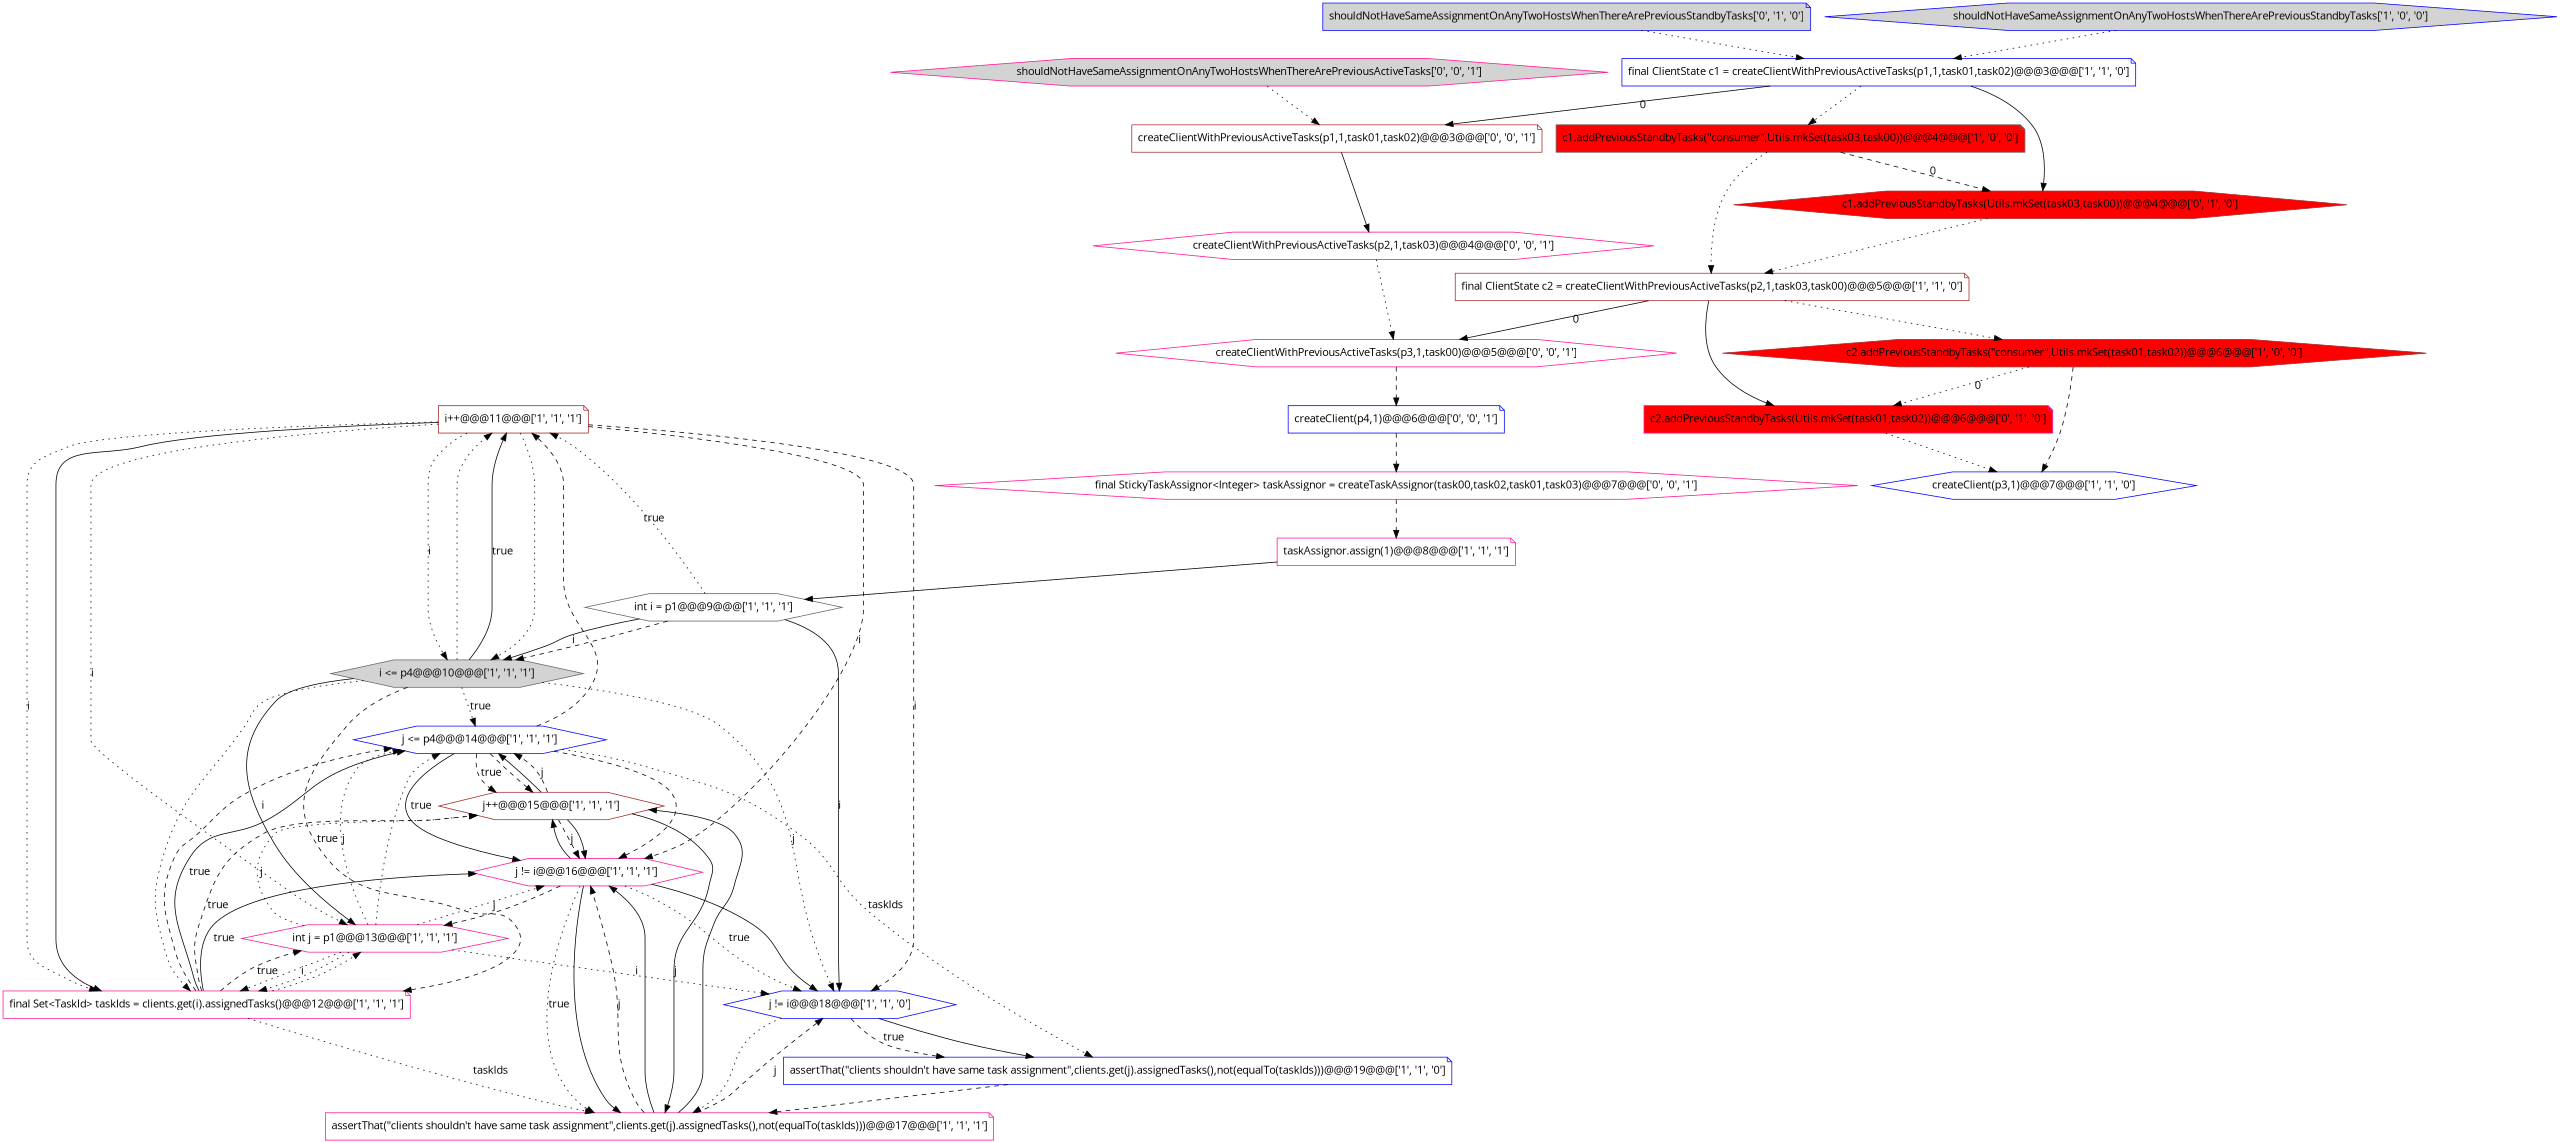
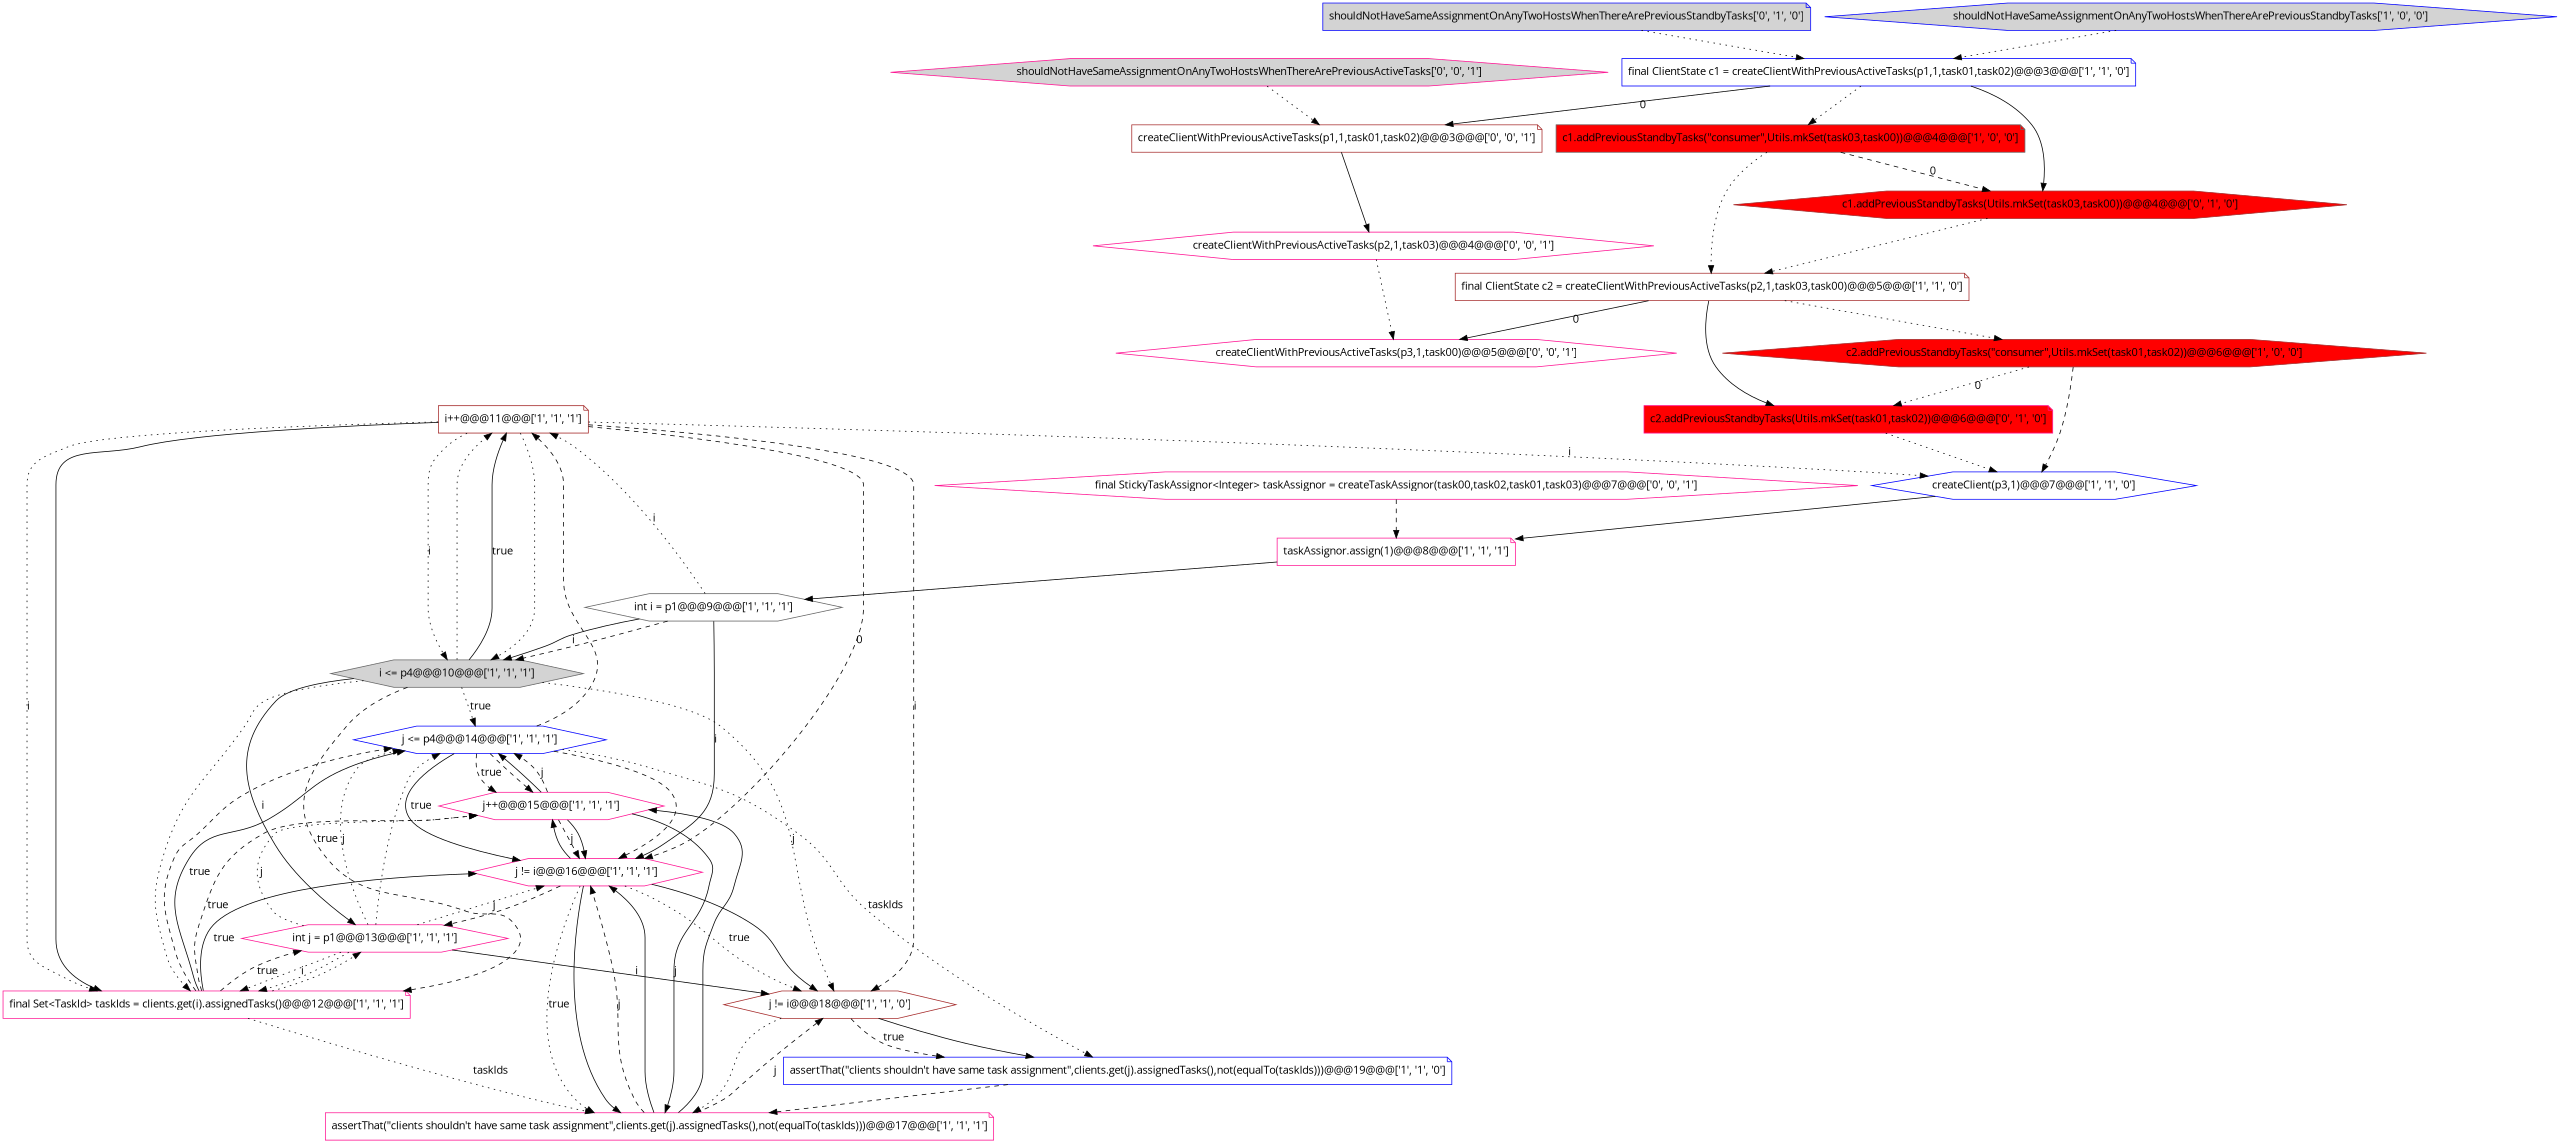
(1396, 419) -> none
none -> (1729, 517)
(654, 519) -> (654, 519)
(91, 588) -> (1254, 444)
(860, 640) -> (860, 640)
(838, 787) -> (714, 755)
(551, 806) -> (551, 806)
(607, 971) -> (607, 971)
(840, 1005) -> (840, 1005)
